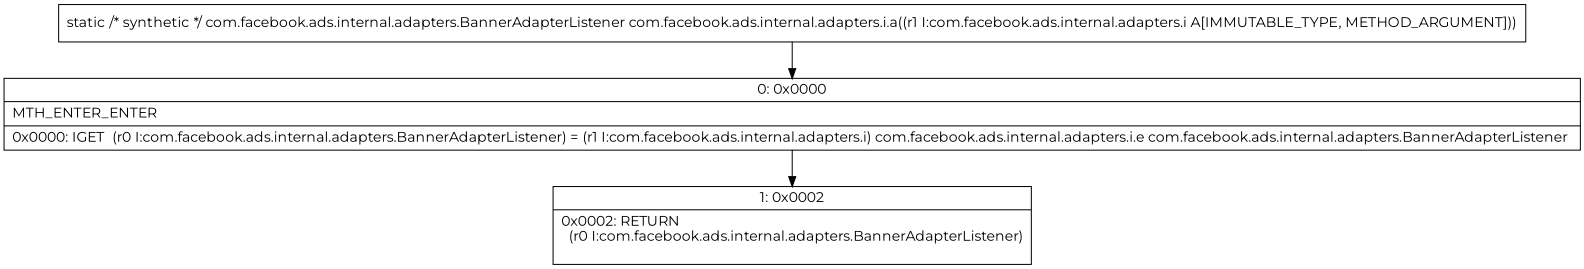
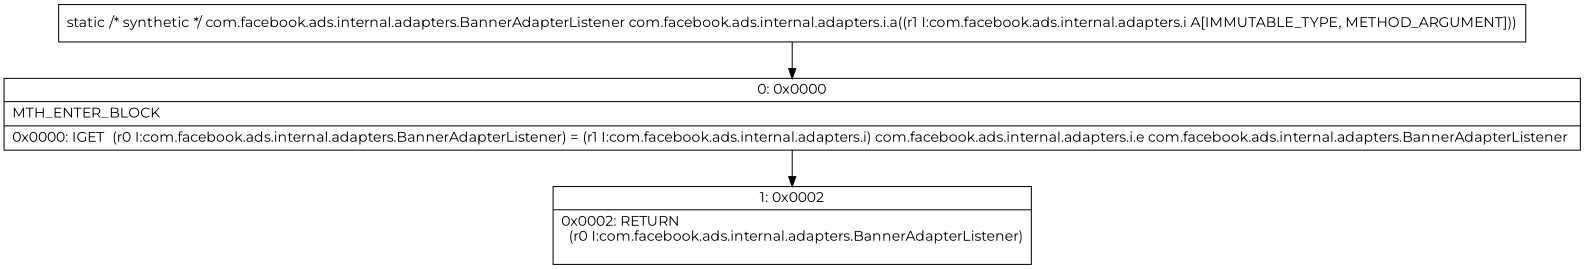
(85, 113) -> (86, 113)
